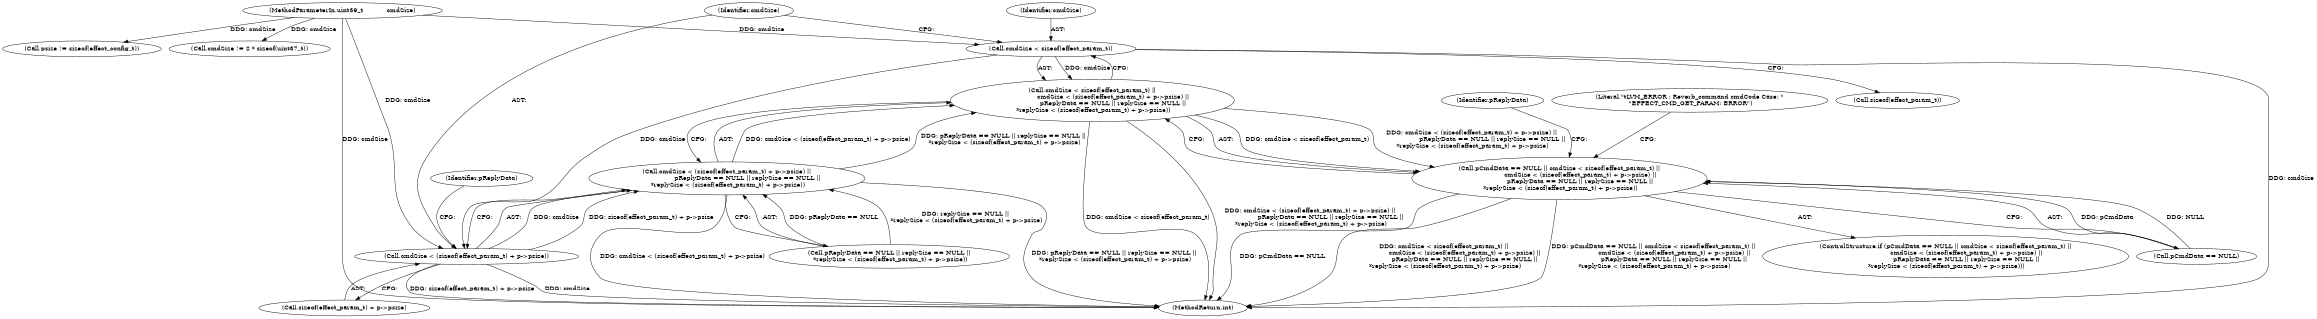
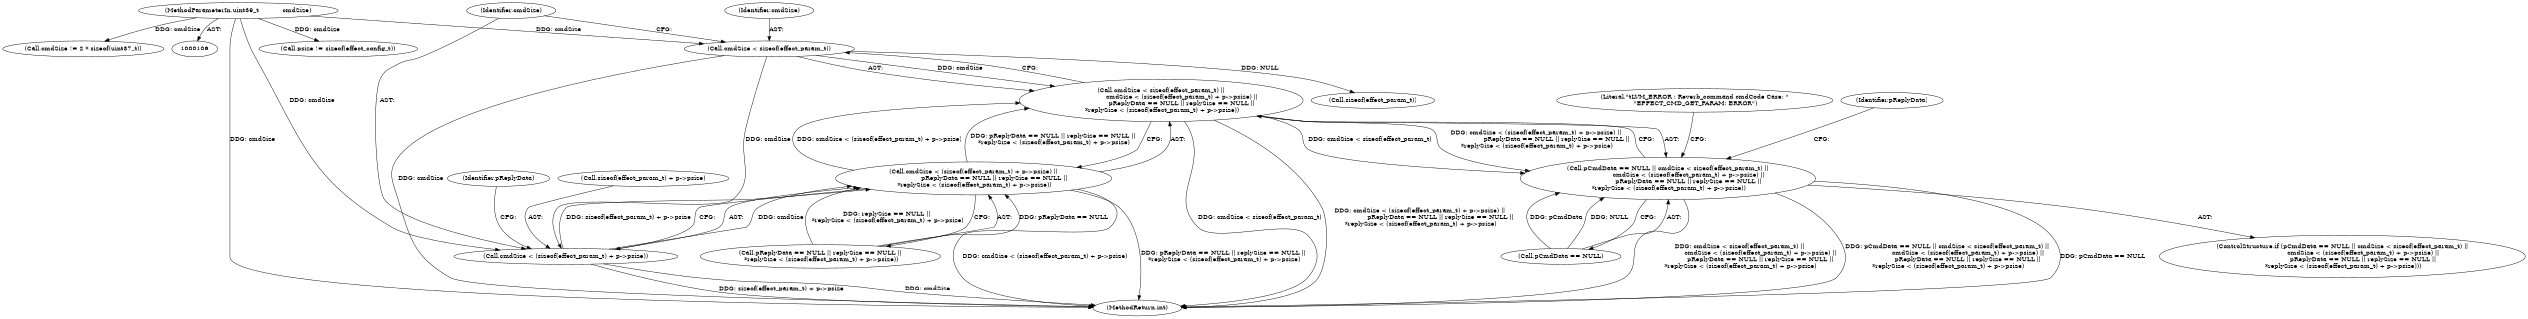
none -> (195, 49)
(1777, 68) -> (1260, 68)
(399, 278) -> none
